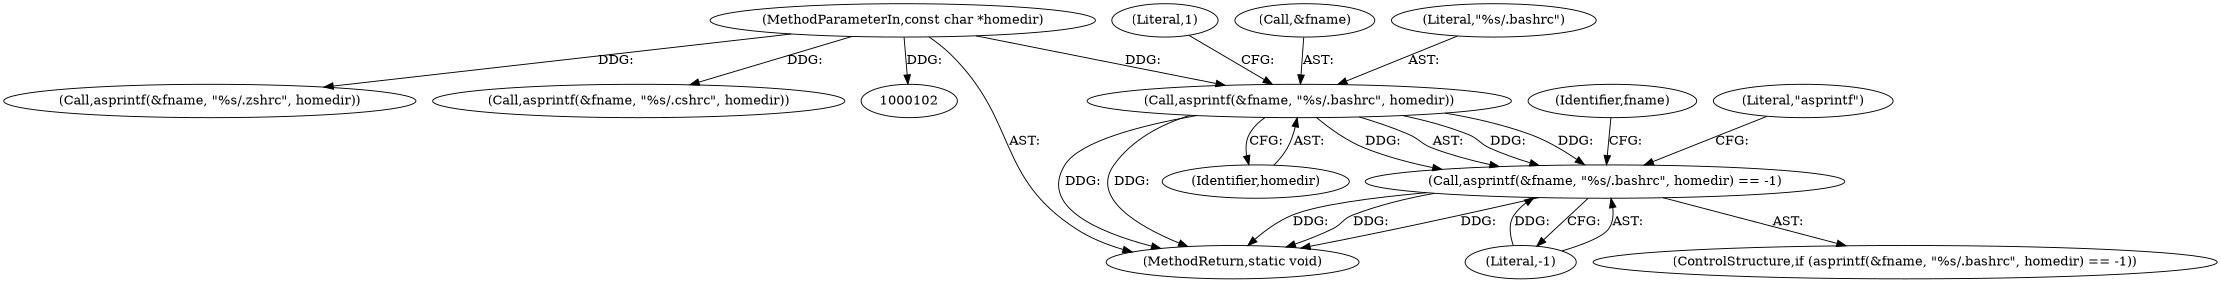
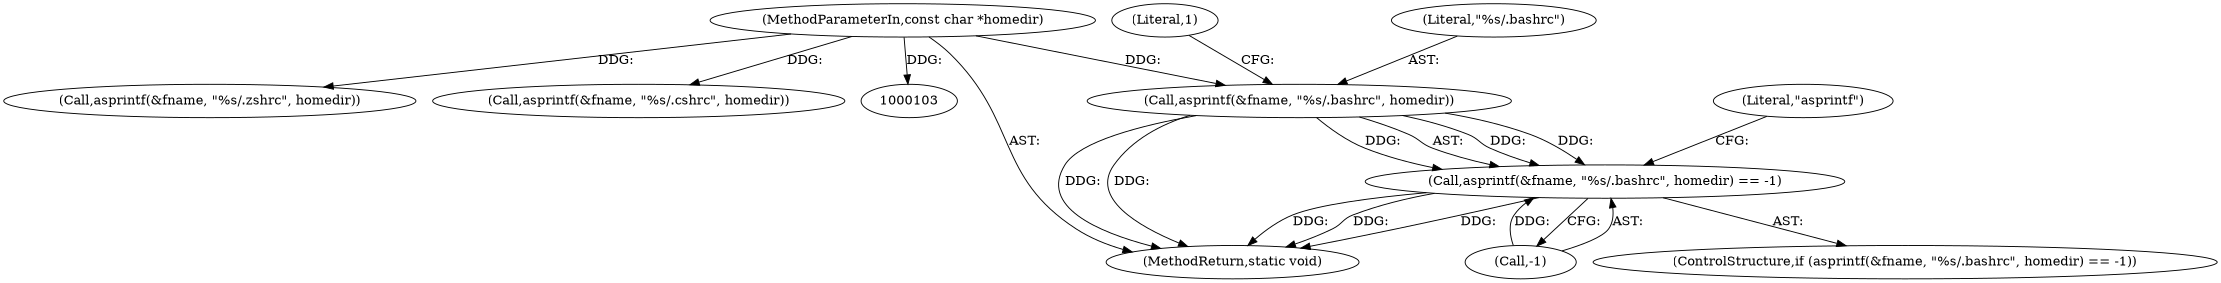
(1305, 20) -> none
(909, 101) -> (909, 101)
(1612, 101) -> none
(1256, 182) -> none
(1521, 262) -> (1521, 262)
